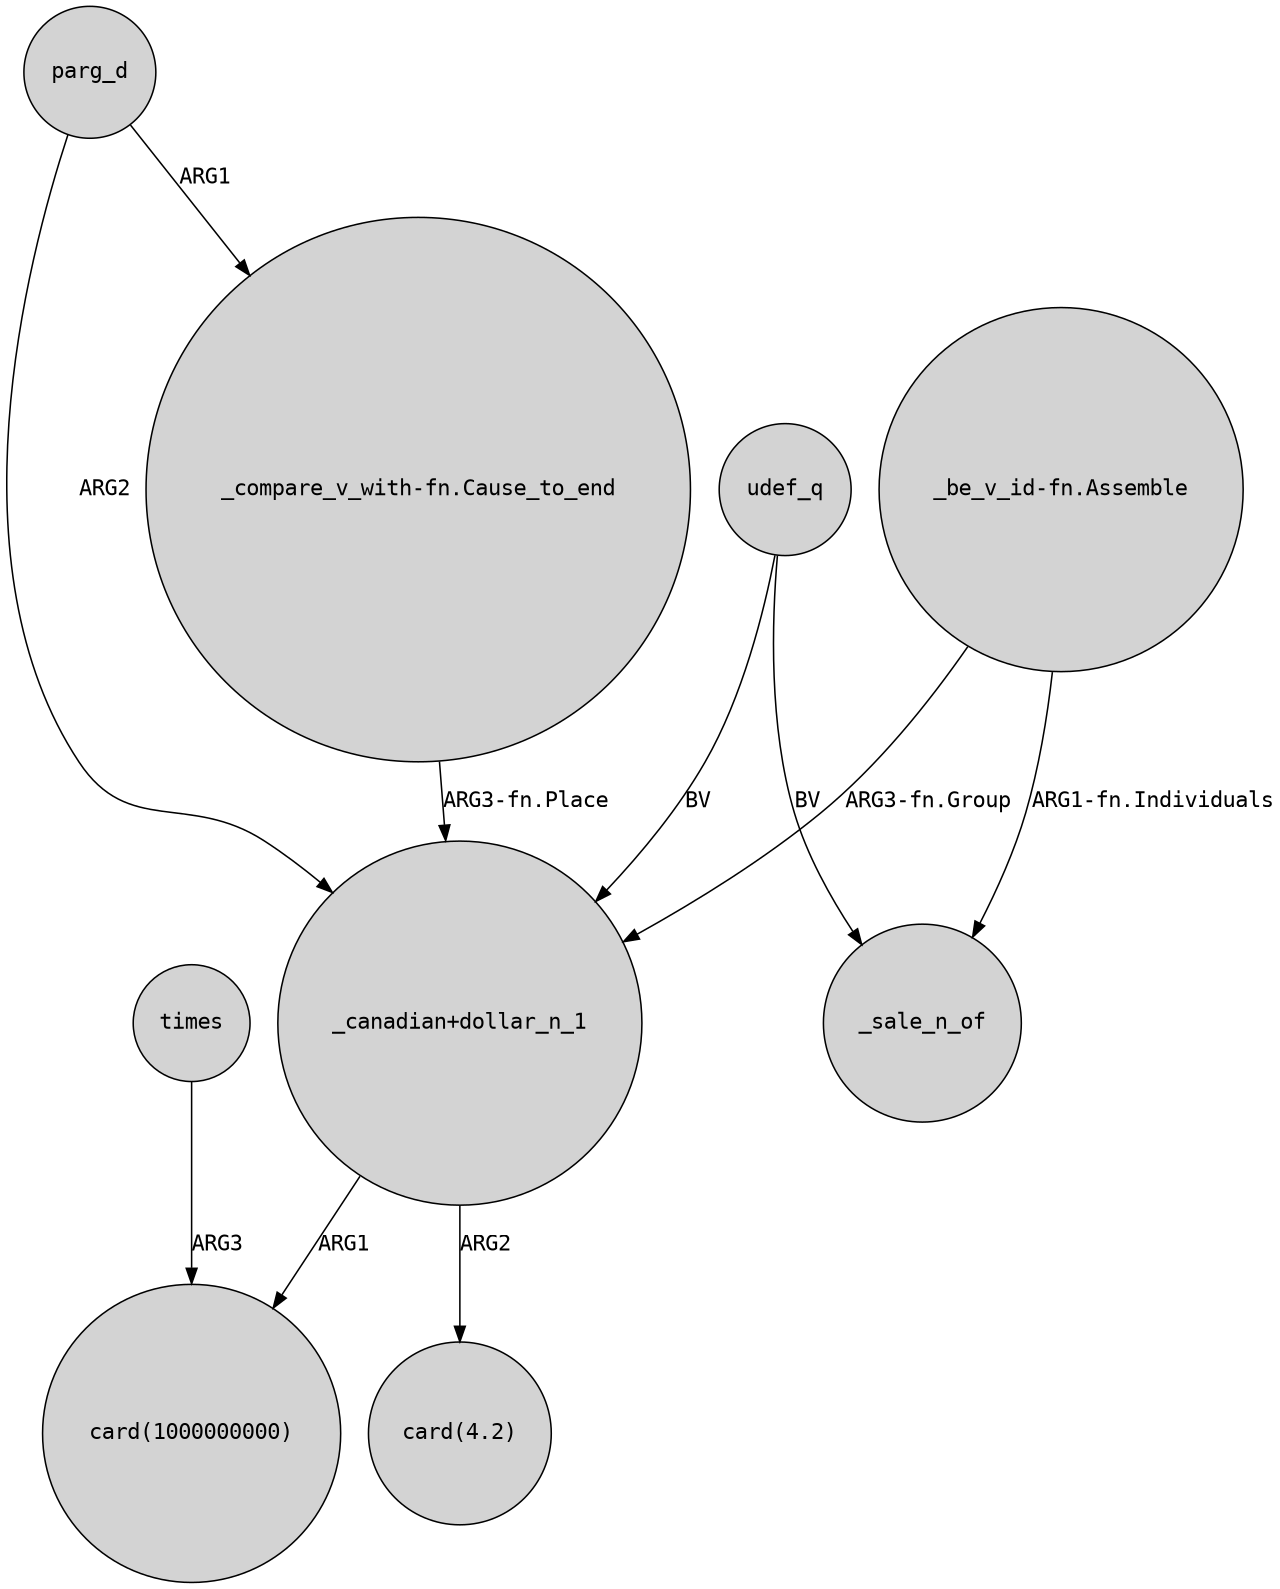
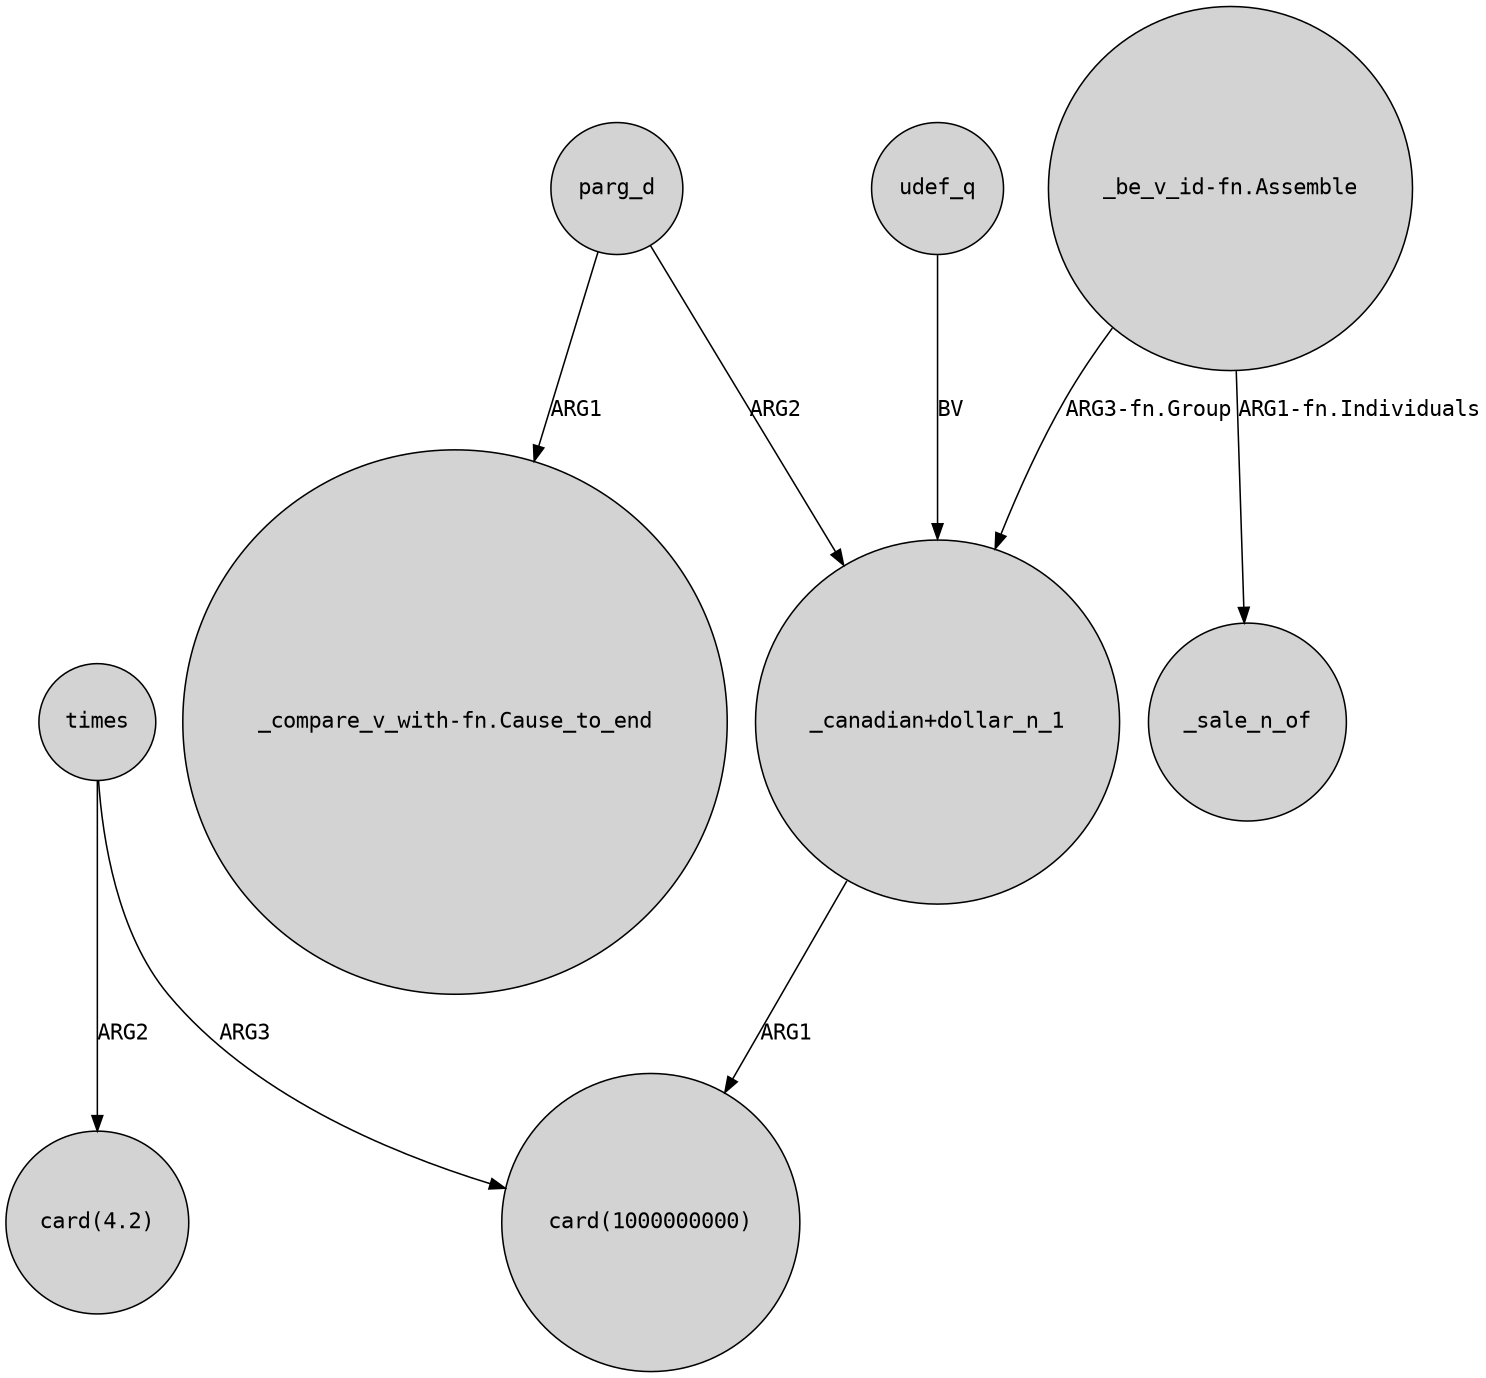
(781, 751) -> none
(442, 793) -> none
(460, 1266) -> (97, 948)
